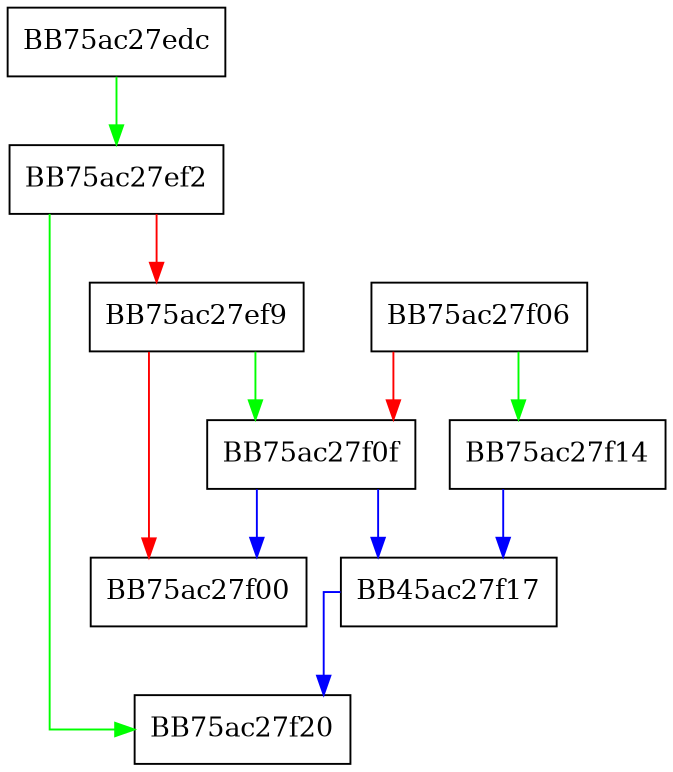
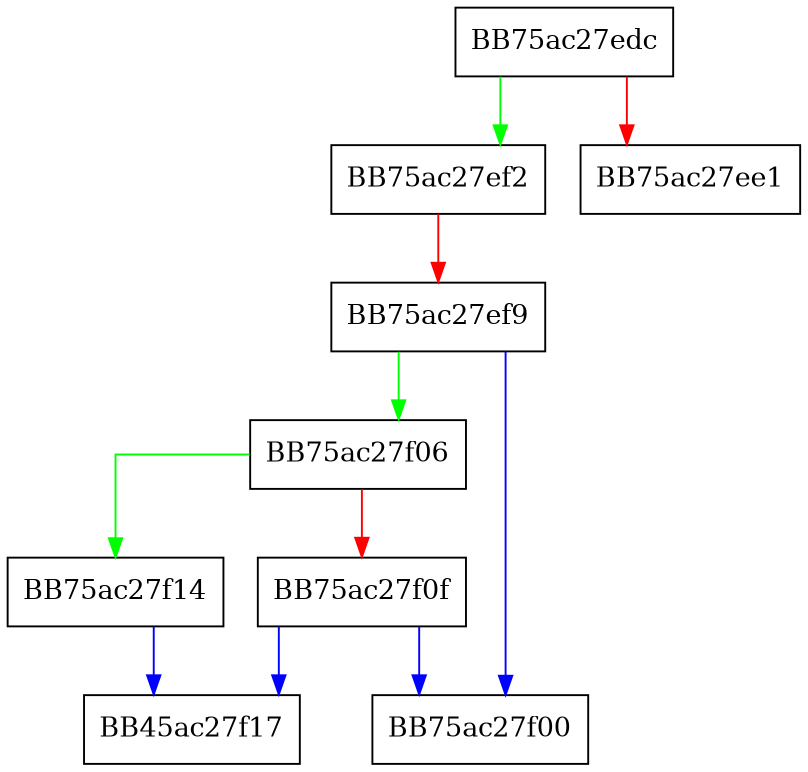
none -> (690, 180)
(255, 376) -> (399, 376)
(149, 445) -> (506, 514)
(243, 730) -> none
